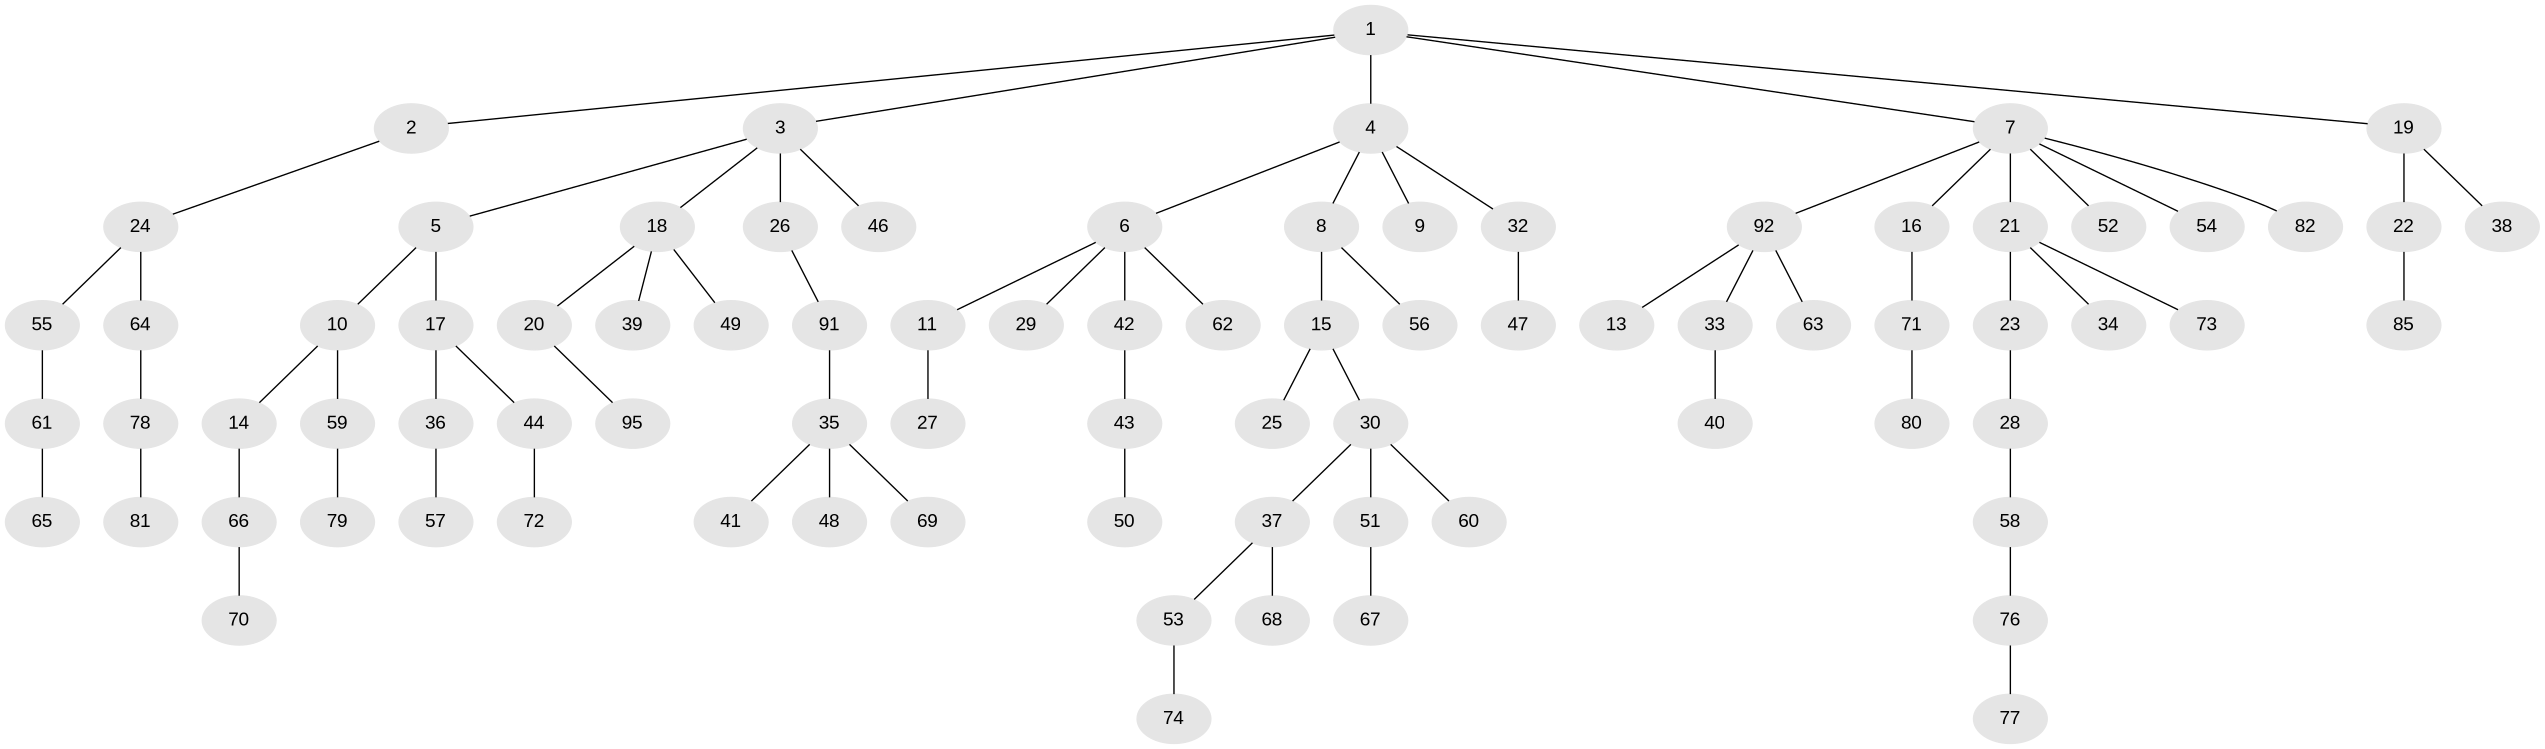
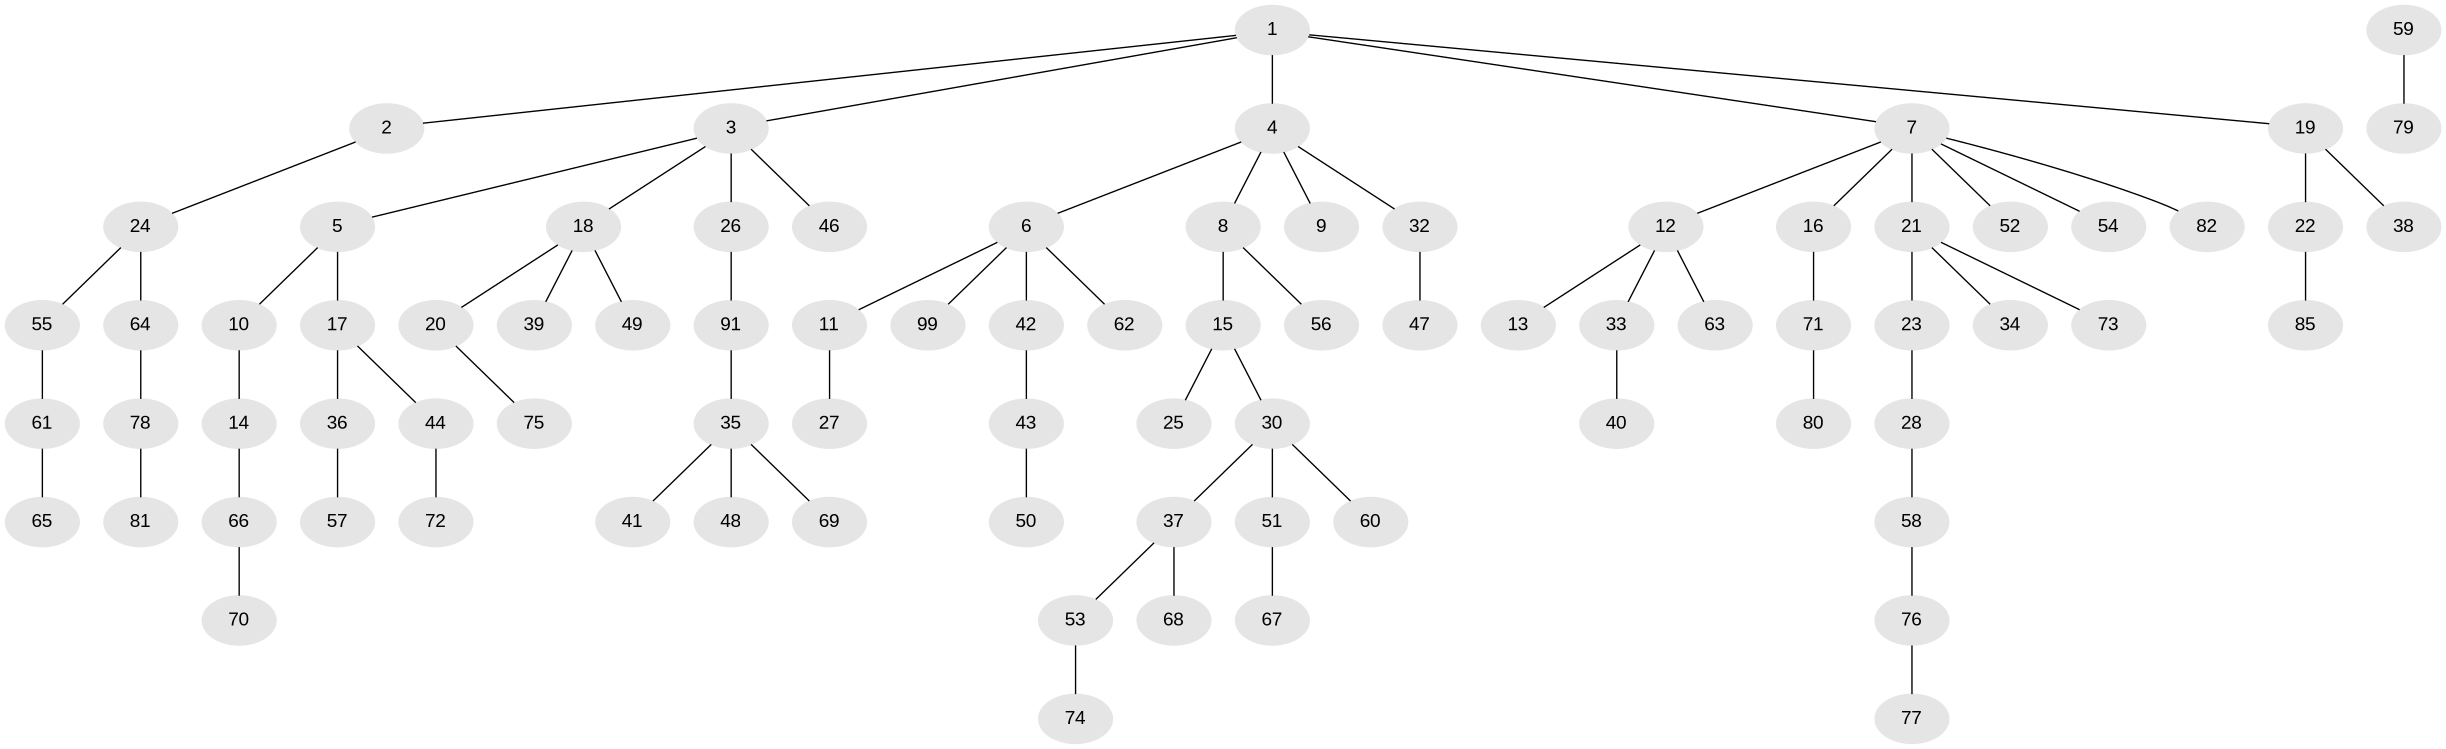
(1764, 227) -> (1666, 227)
(1026, 325) -> (928, 325)
(338, 375) -> none
(633, 424) -> (534, 424)
